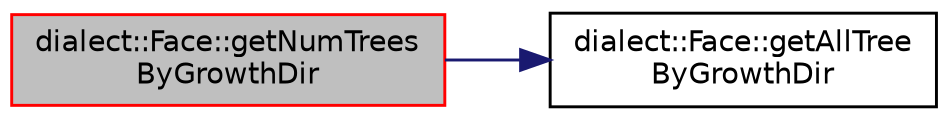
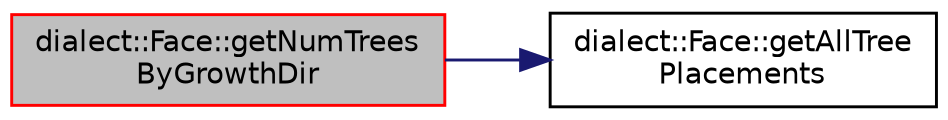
(743, 60) -> (743, 60)
